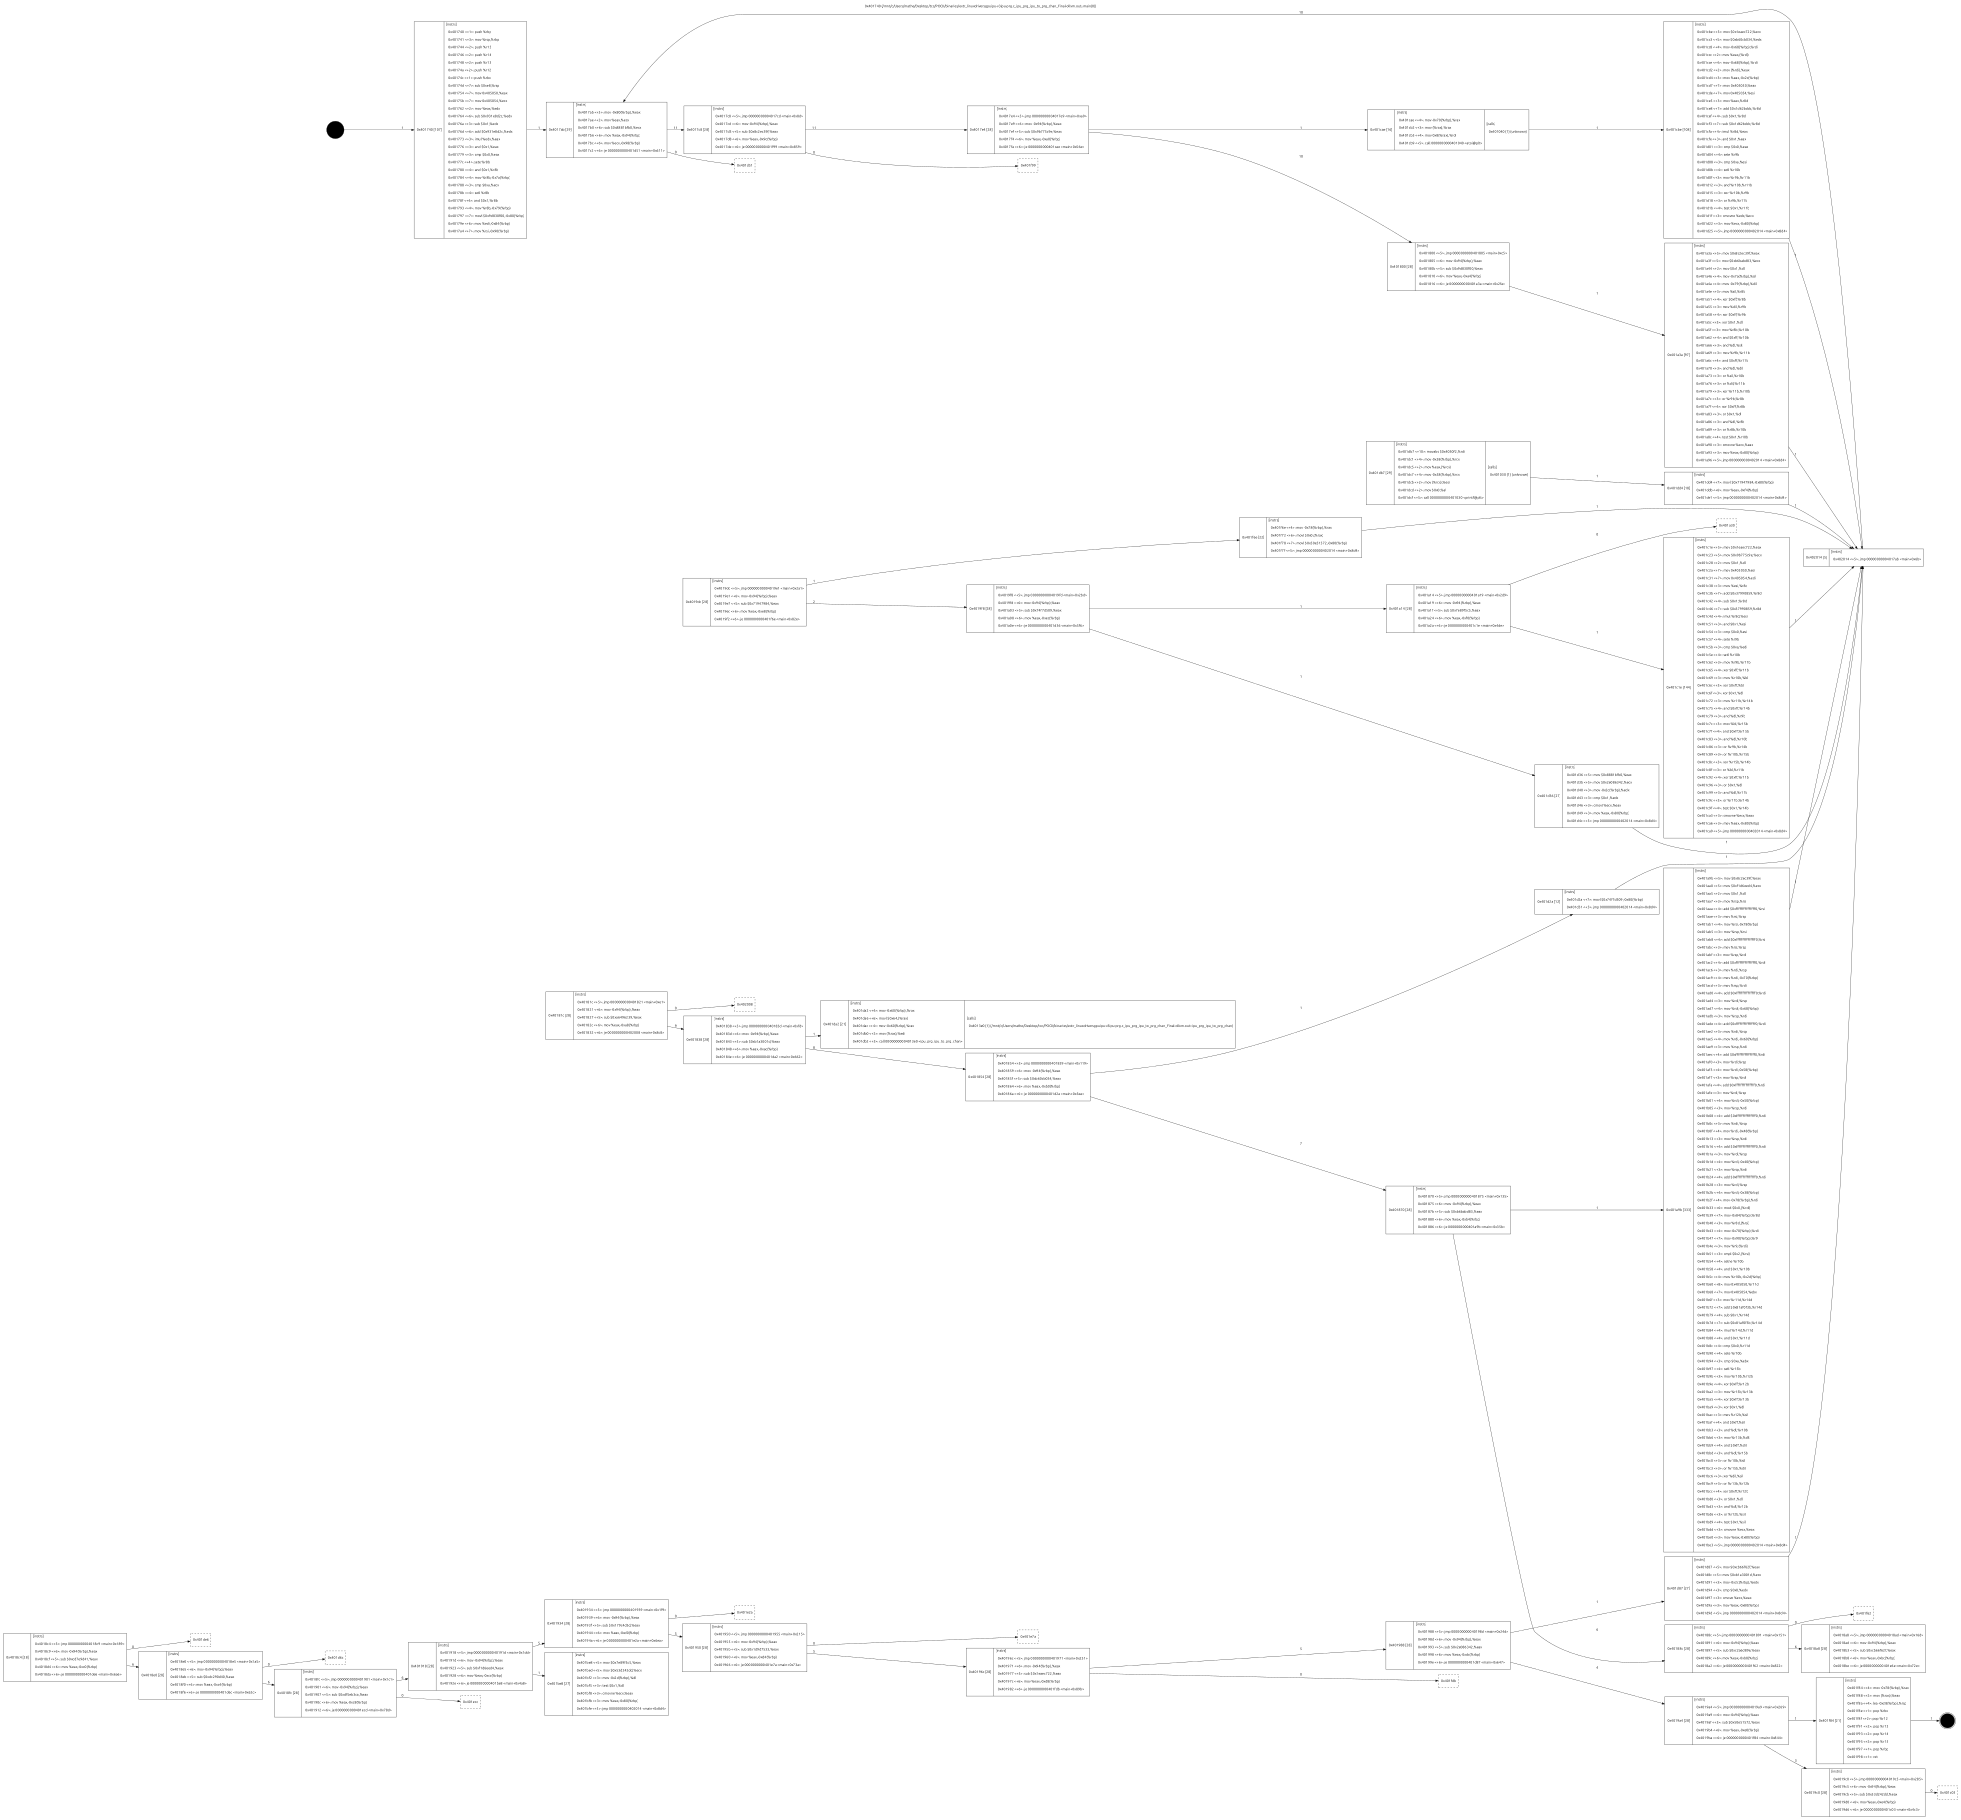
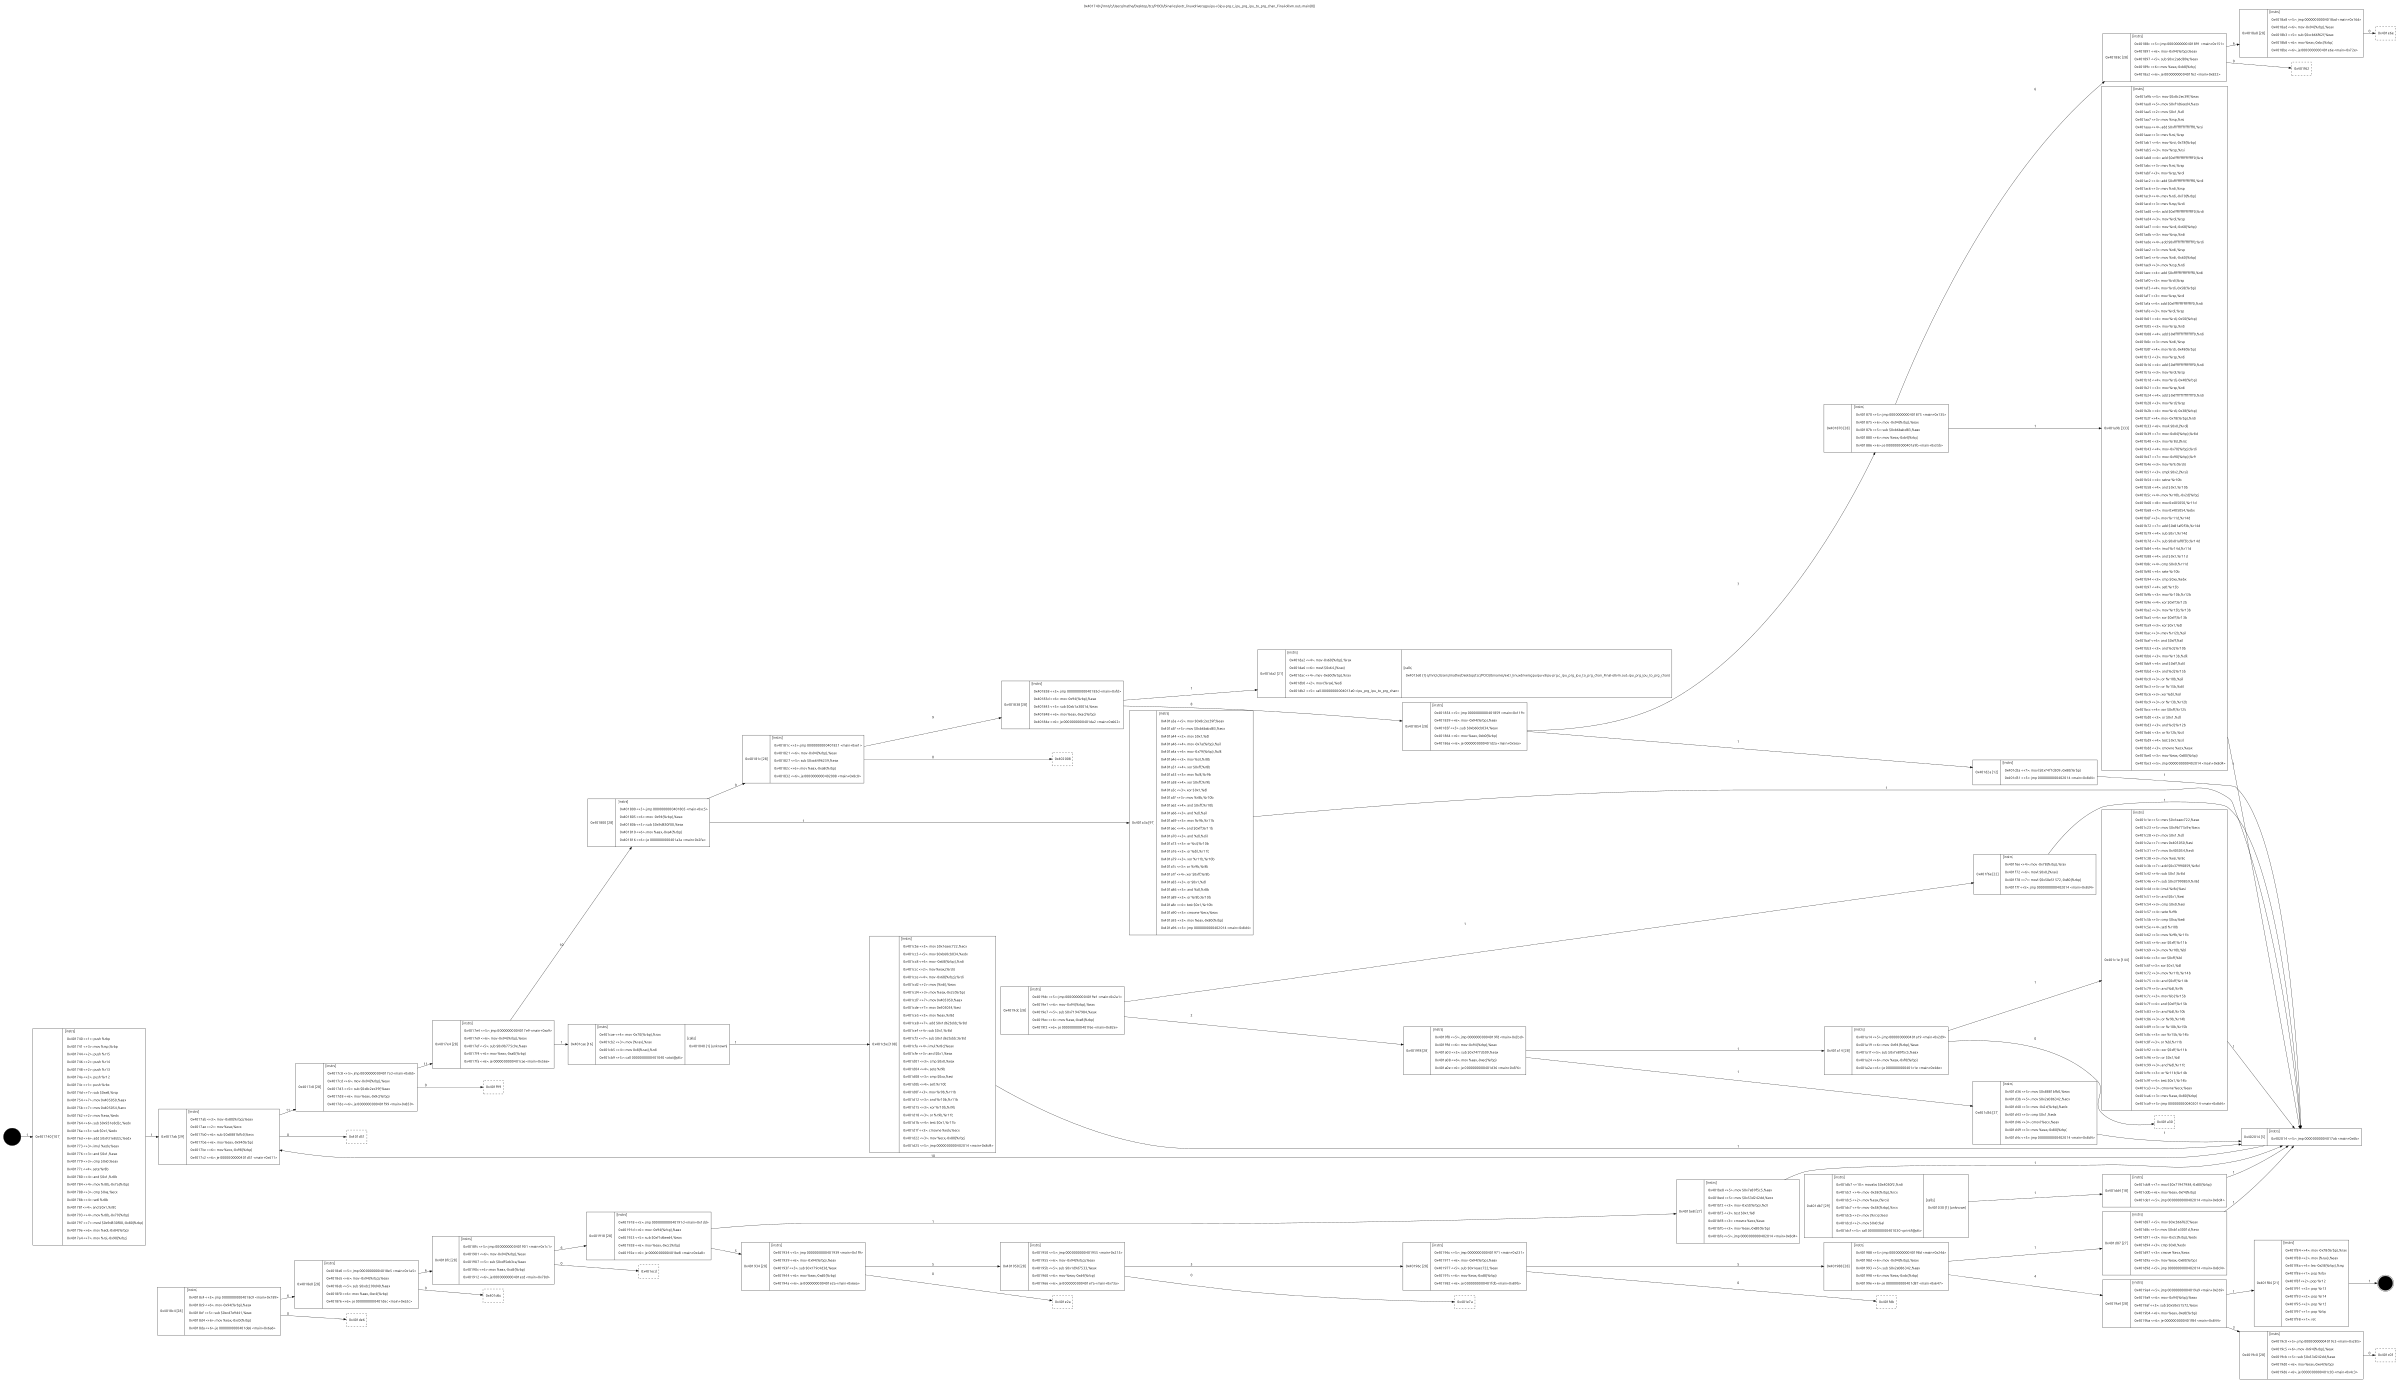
none -> (2385, 33)
none -> (725, 791)
none -> (2033, 1165)
